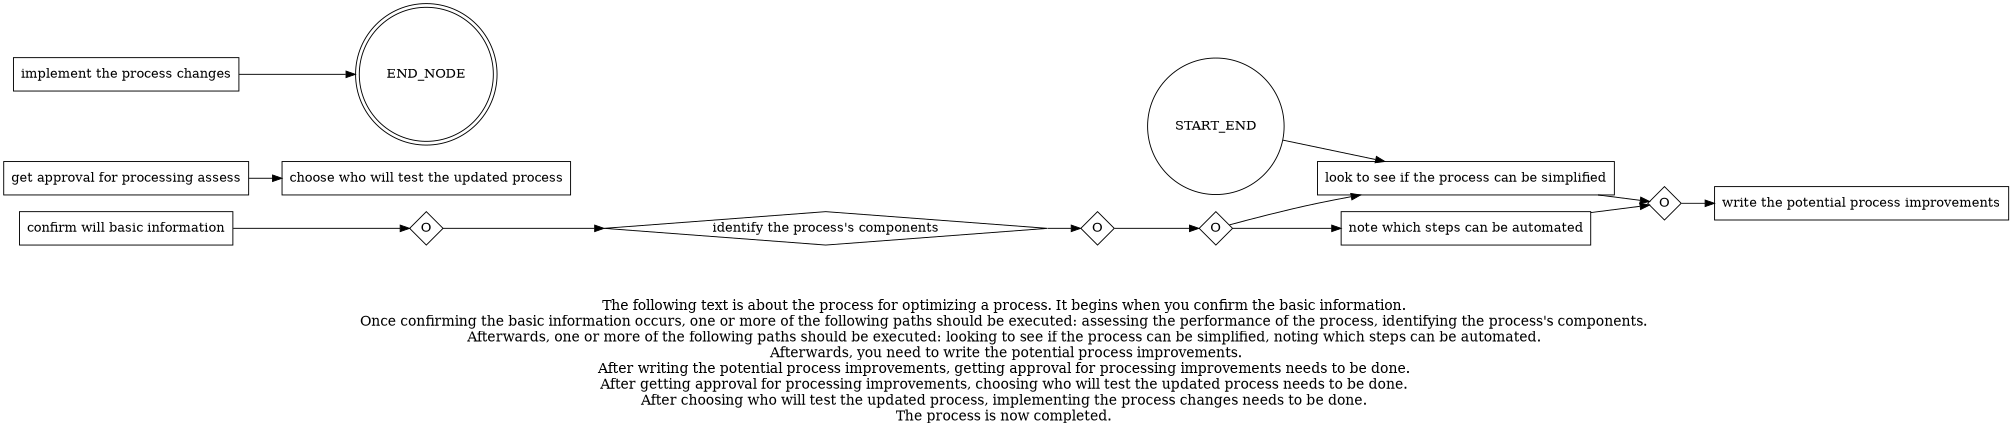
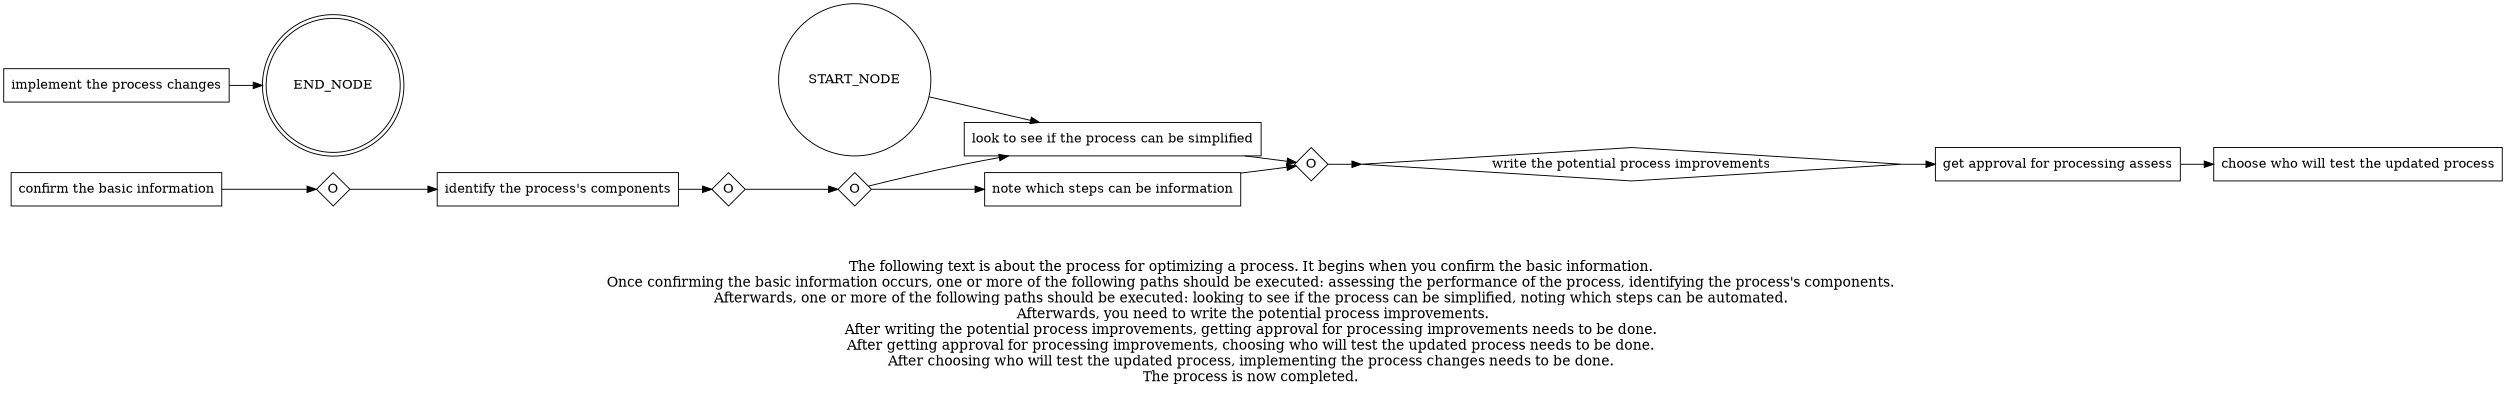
(1216, 126) -> (855, 80)
none -> (1914, 164)
(1862, 203) -> (1632, 164)
(126, 228) -> (116, 189)
(826, 228) -> (558, 189)
(1466, 228) -> (1113, 189)
